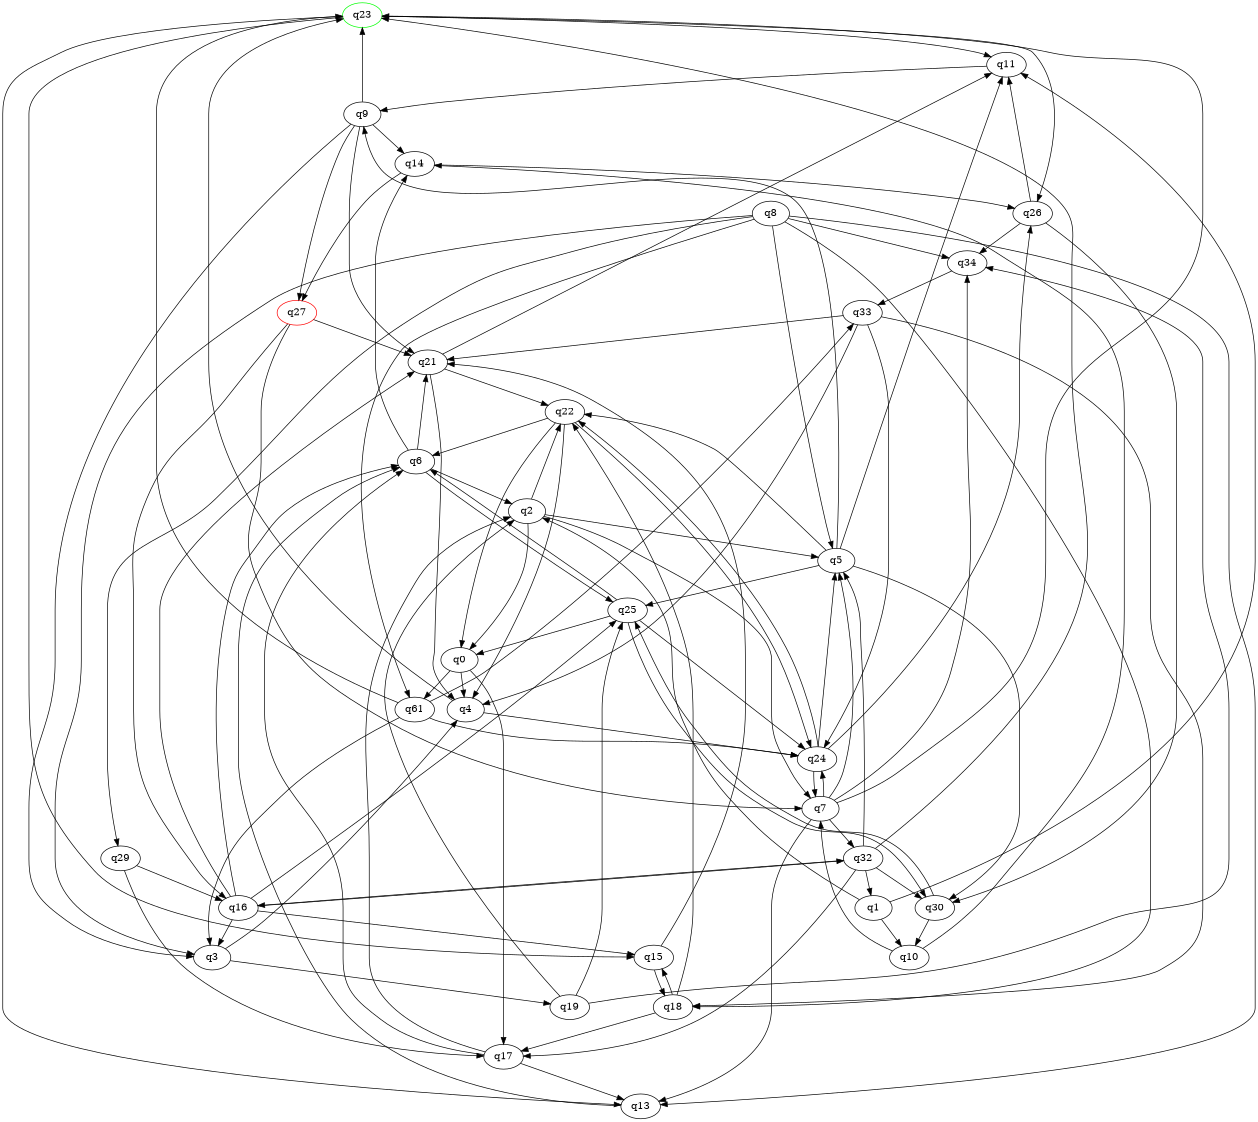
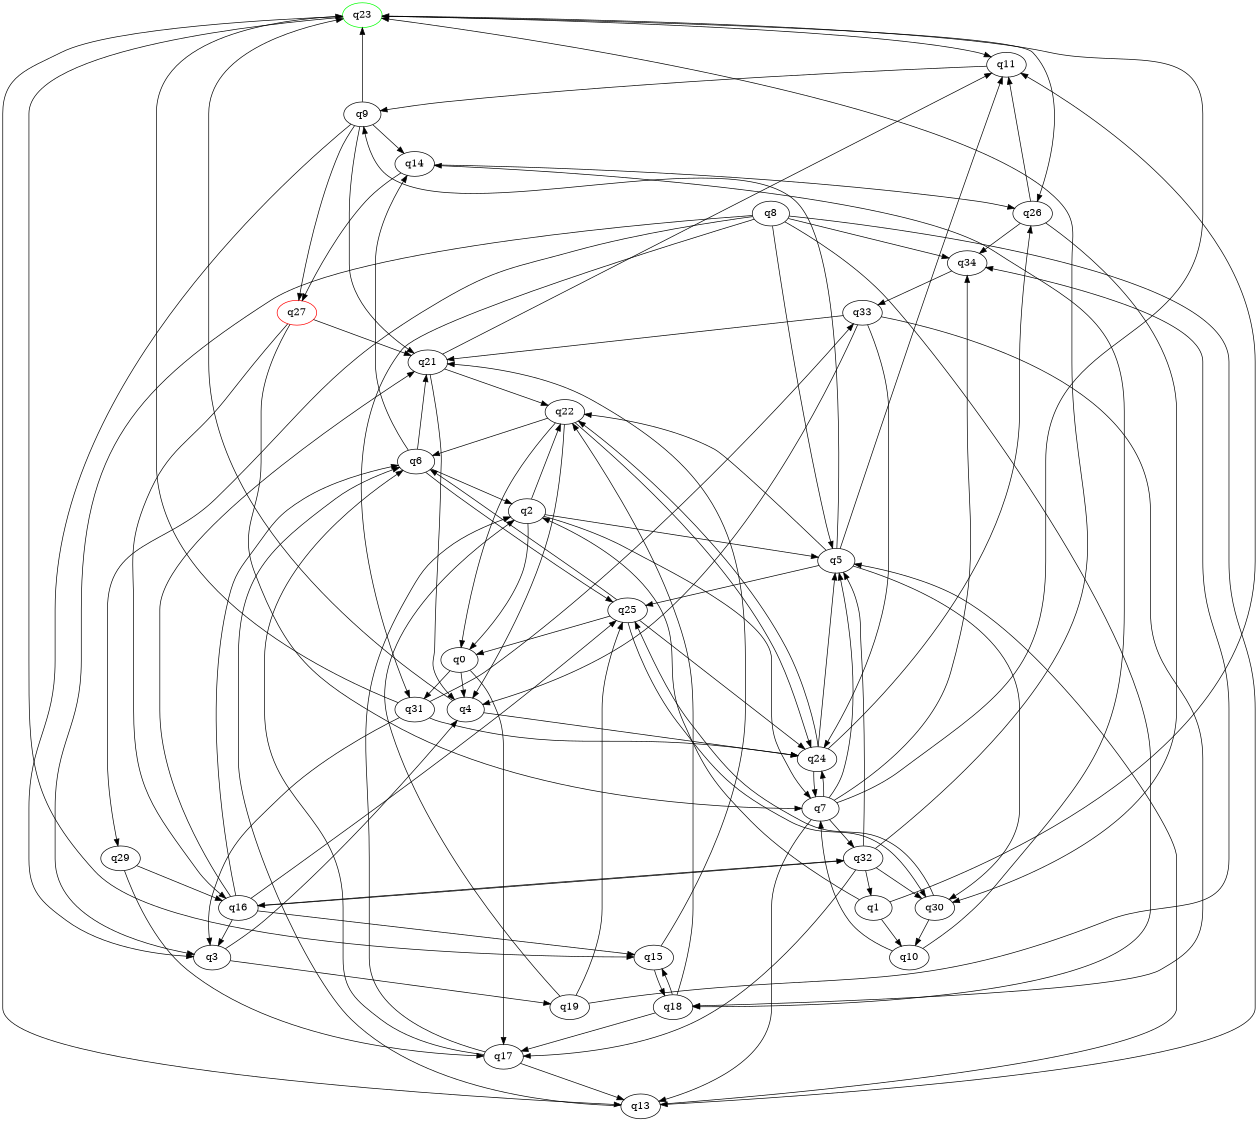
(415, 710) -> (415, 710)
none -> (1177, 975)
